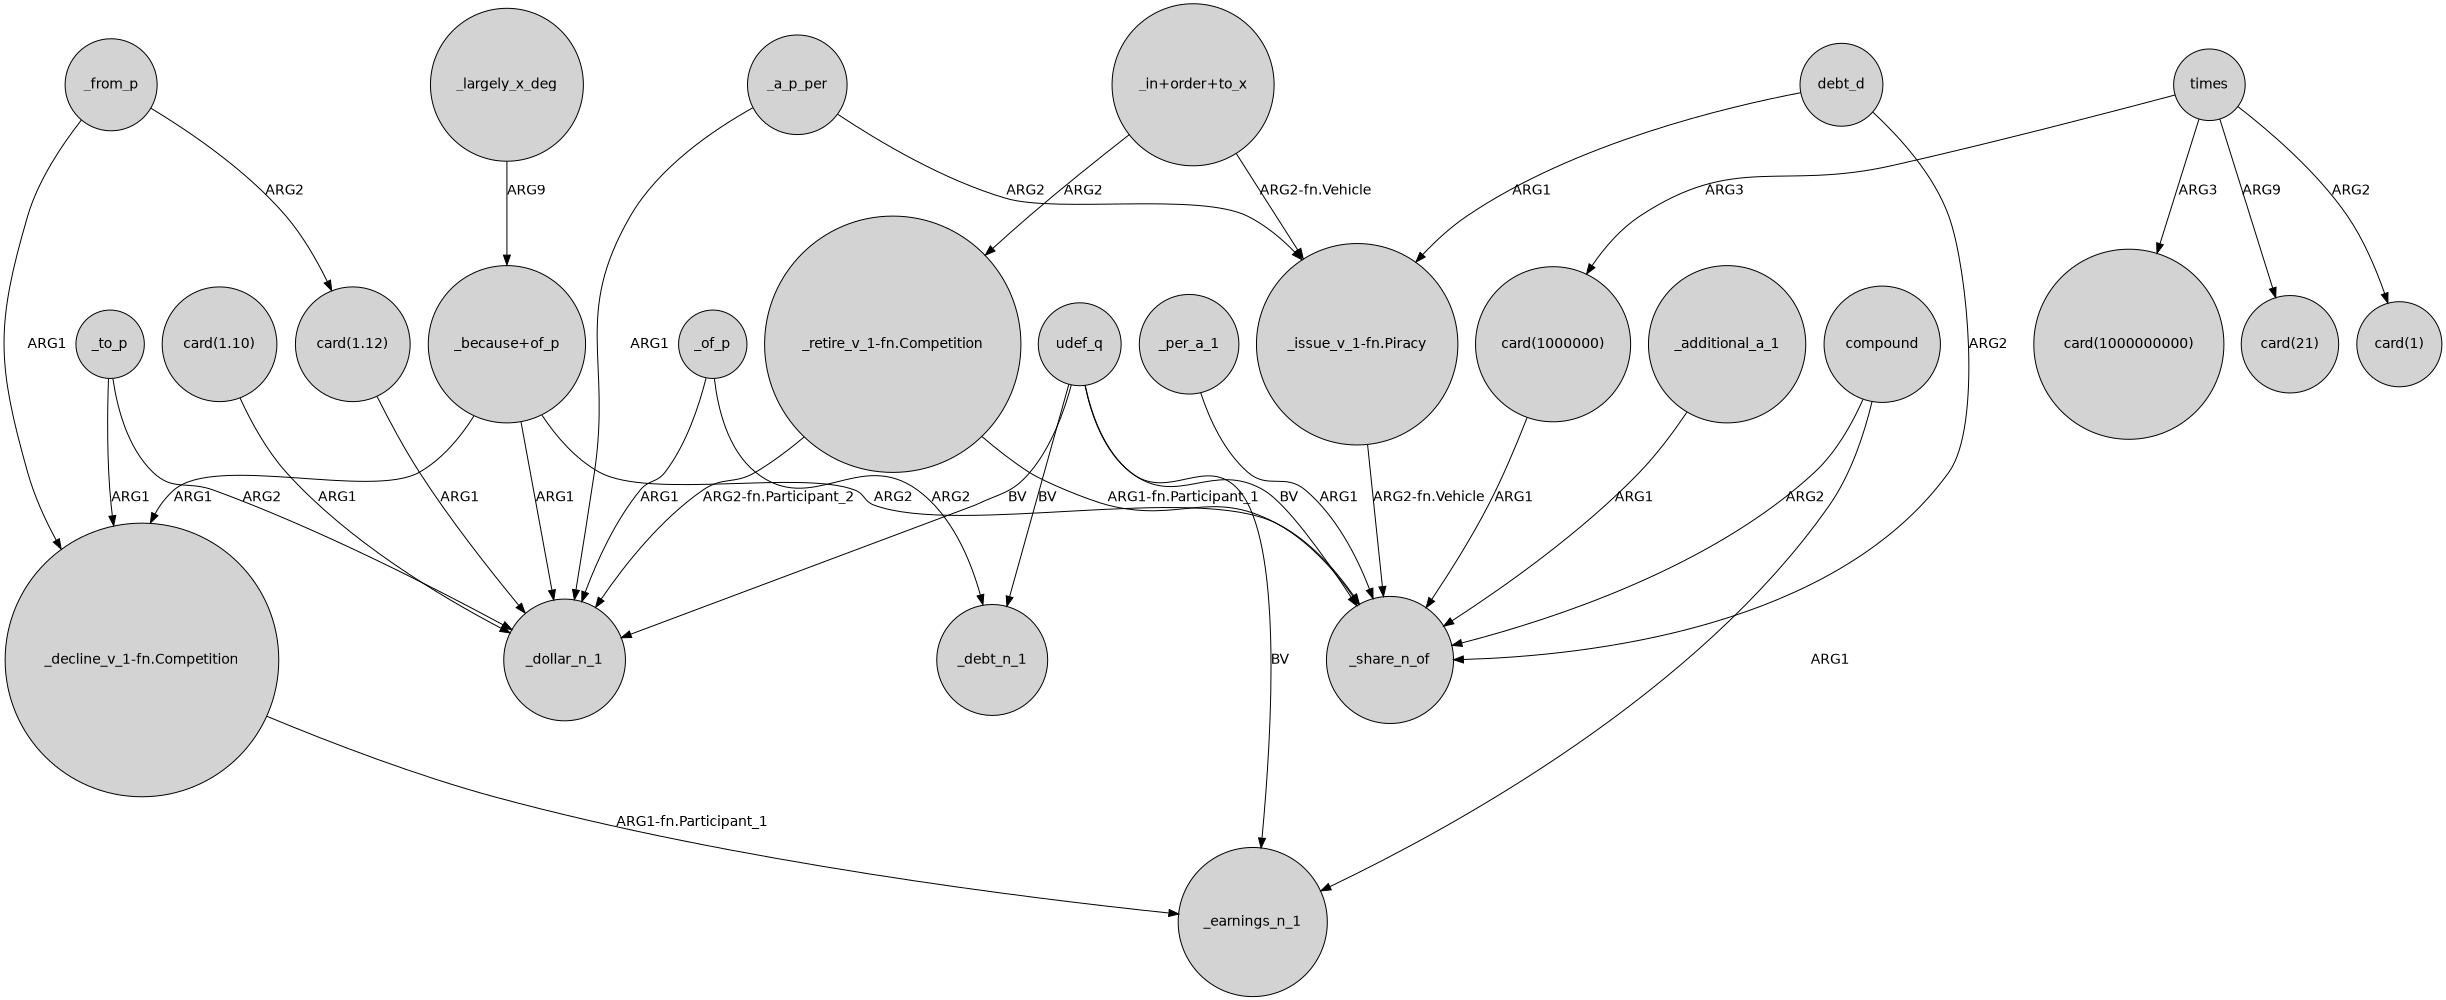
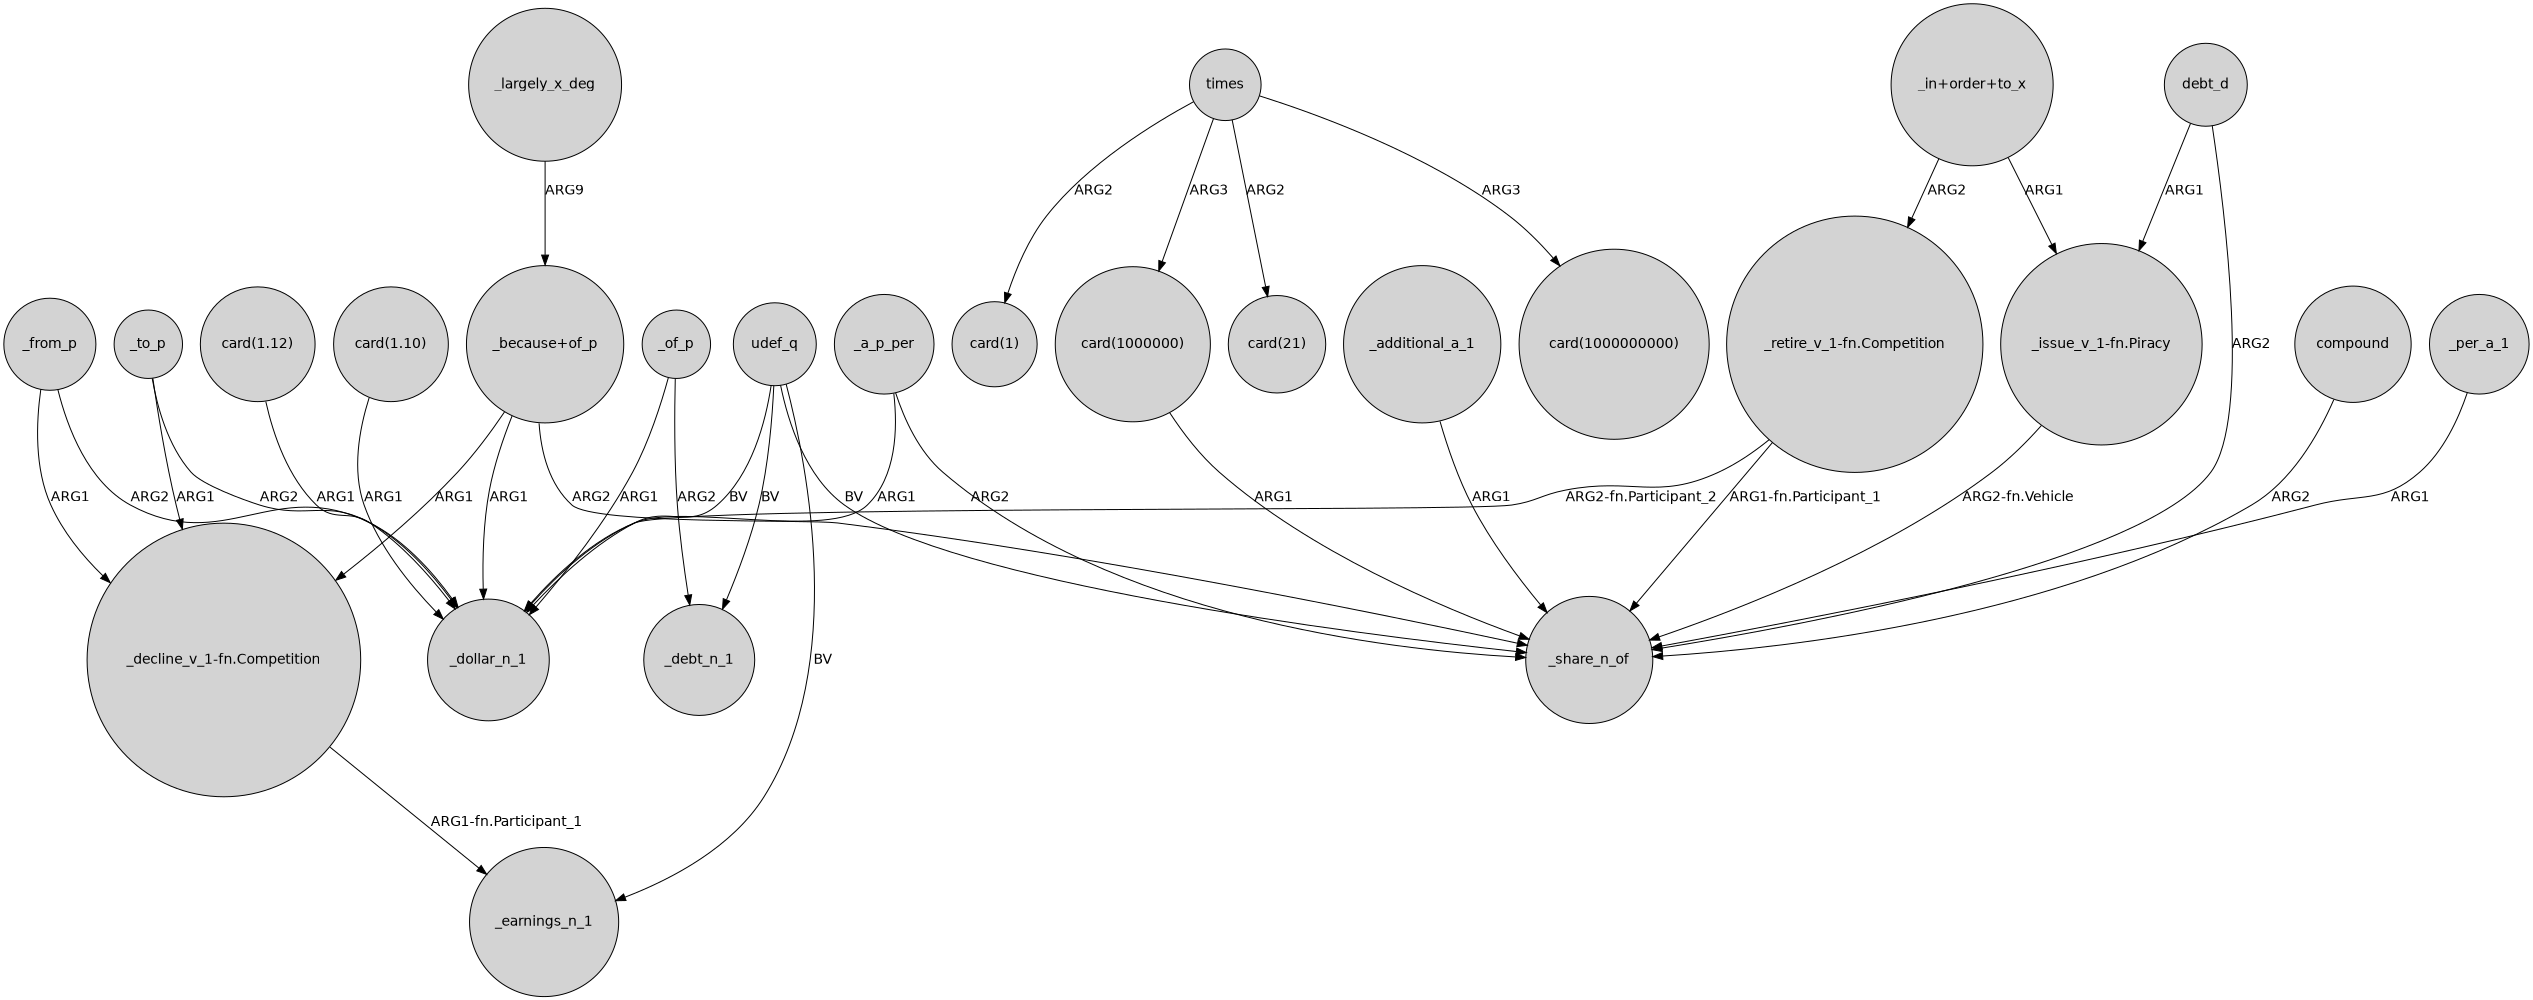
(252, 182) -> (237, 518)
(1315, 191) -> (2045, 191)
(2262, 191) -> (1266, 191)
(1063, 204) -> (1170, 594)
(1648, 692) -> none
